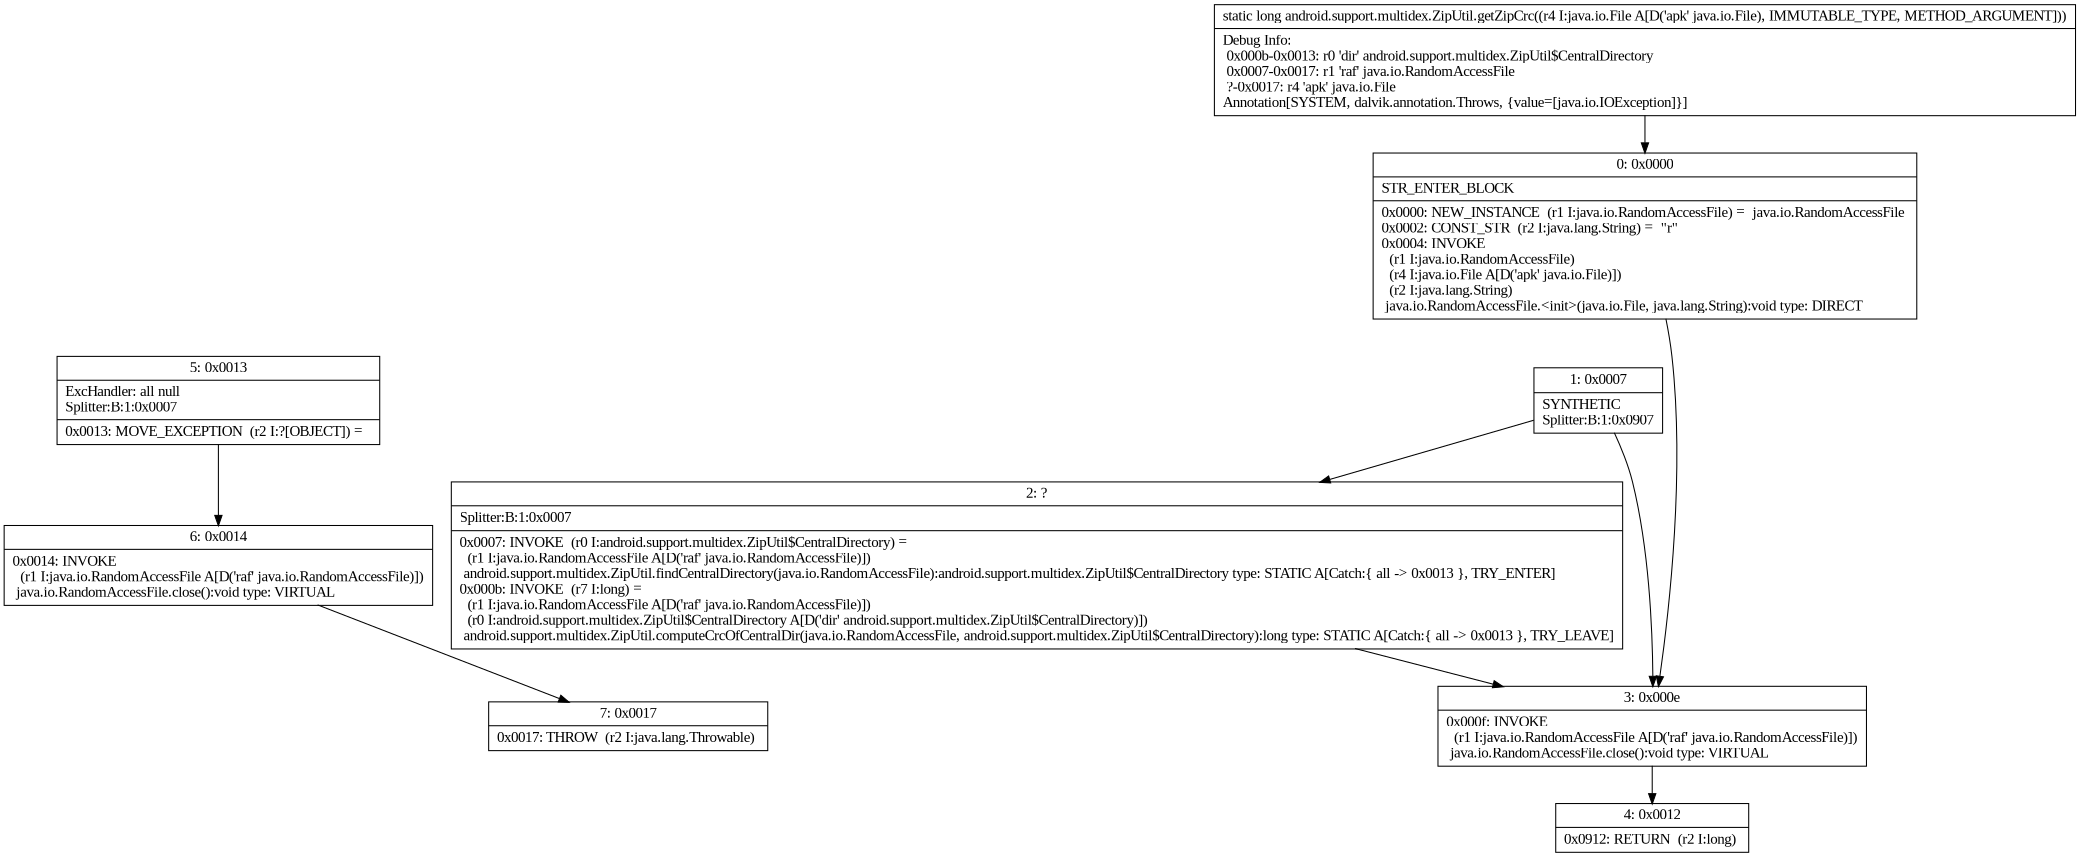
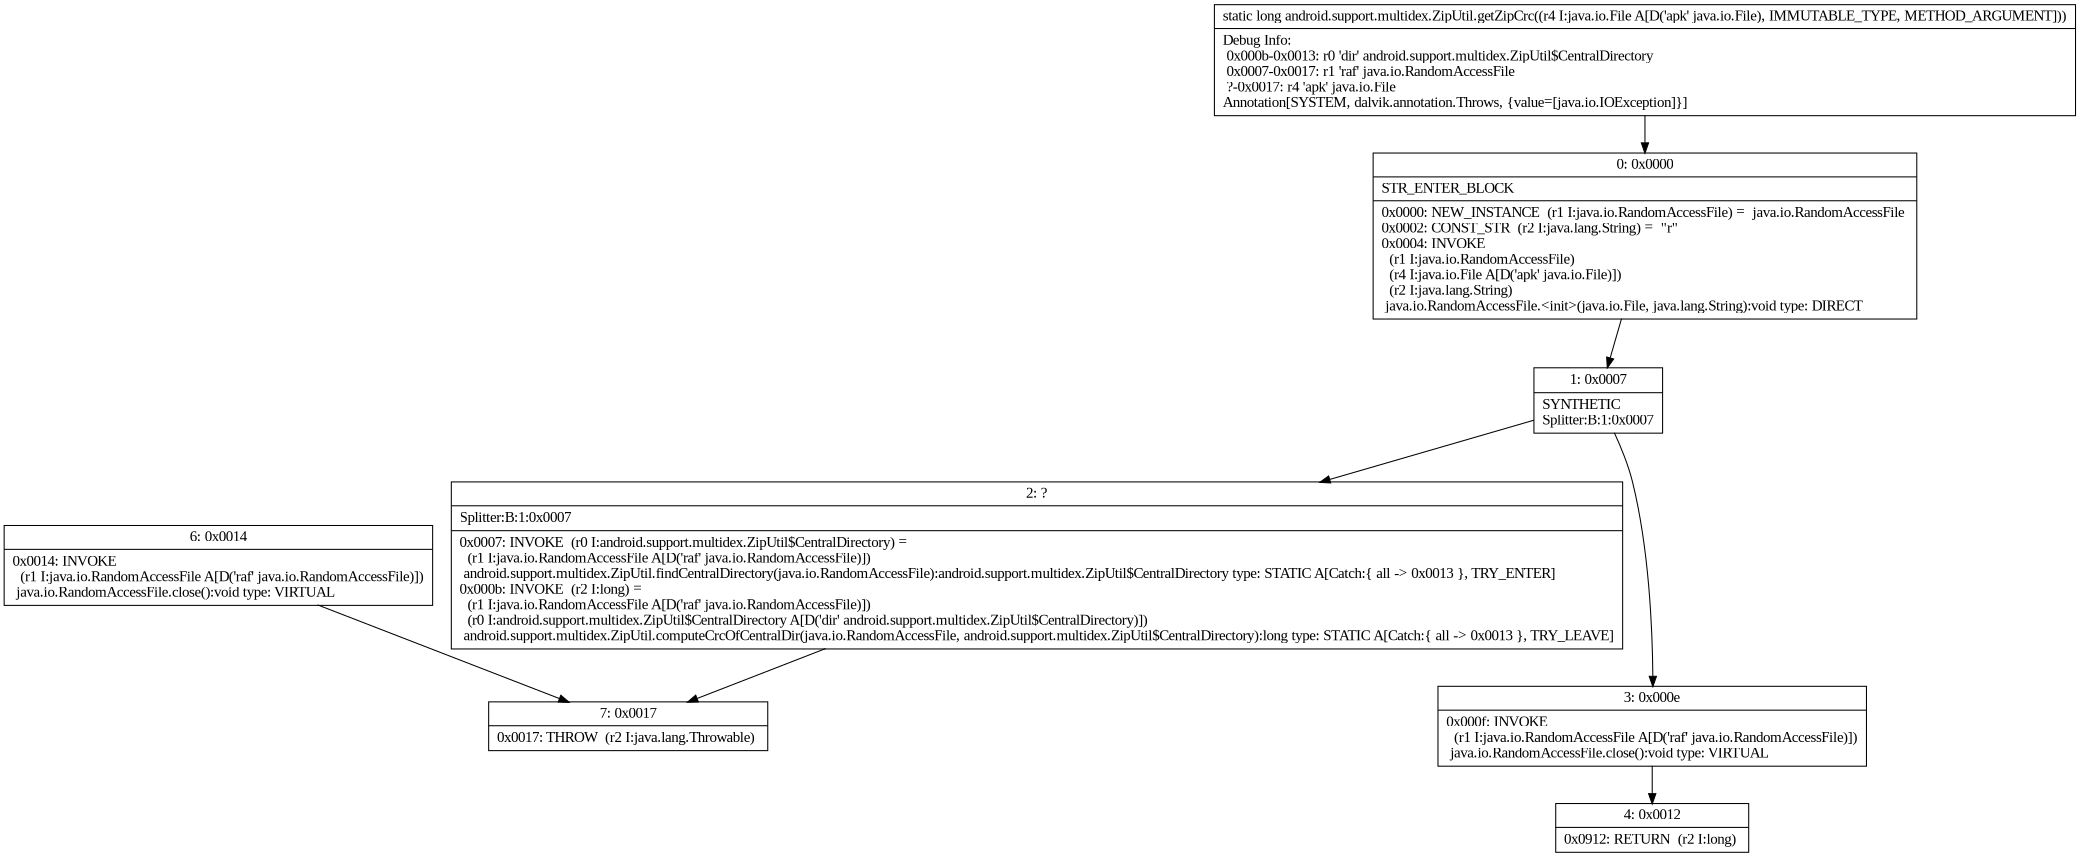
(218, 400) -> none
(1598, 420) -> (1598, 420)
(1676, 498) -> (1616, 338)
(553, 589) -> (553, 589)
(1424, 666) -> (761, 673)
